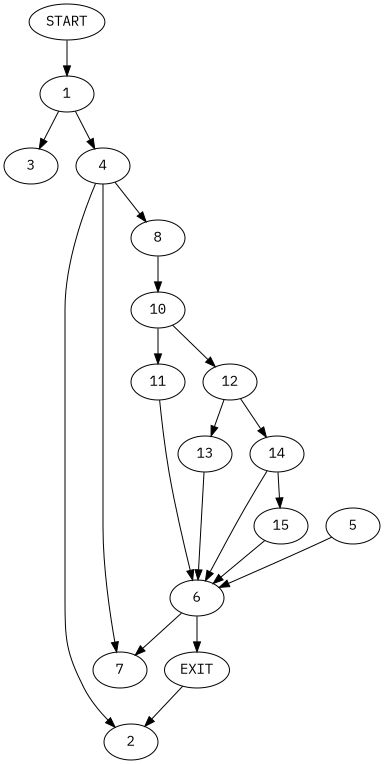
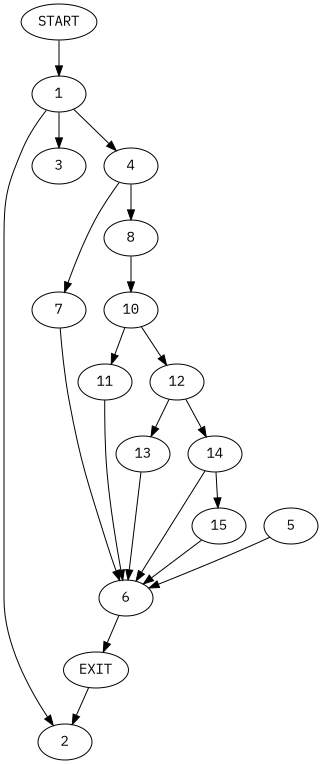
(65, 455) -> (4, 413)
(162, 631) -> (80, 451)
